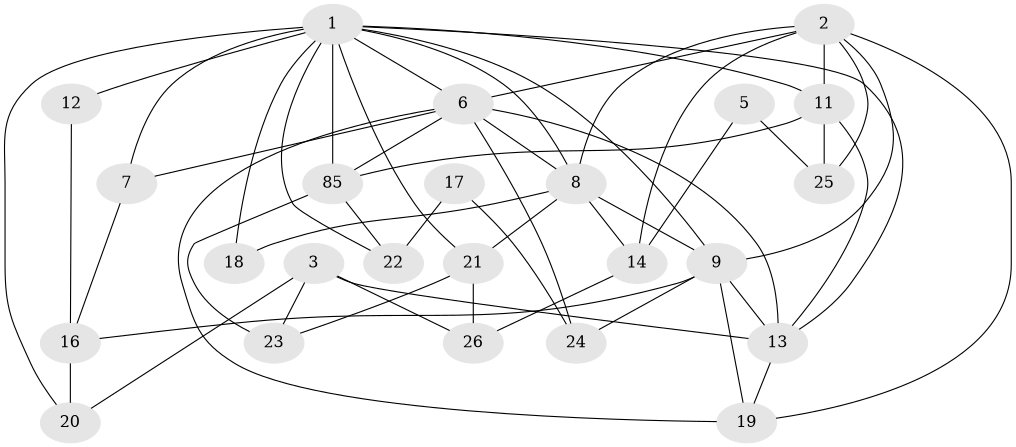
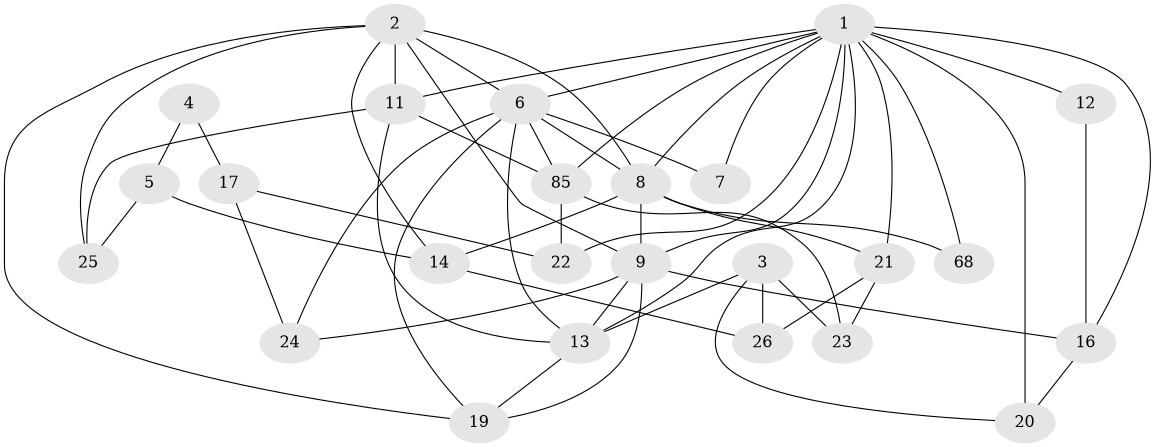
none -> (189, 104)
(99, 263) -> (1124, 82)
(234, 263) -> (964, 263)
